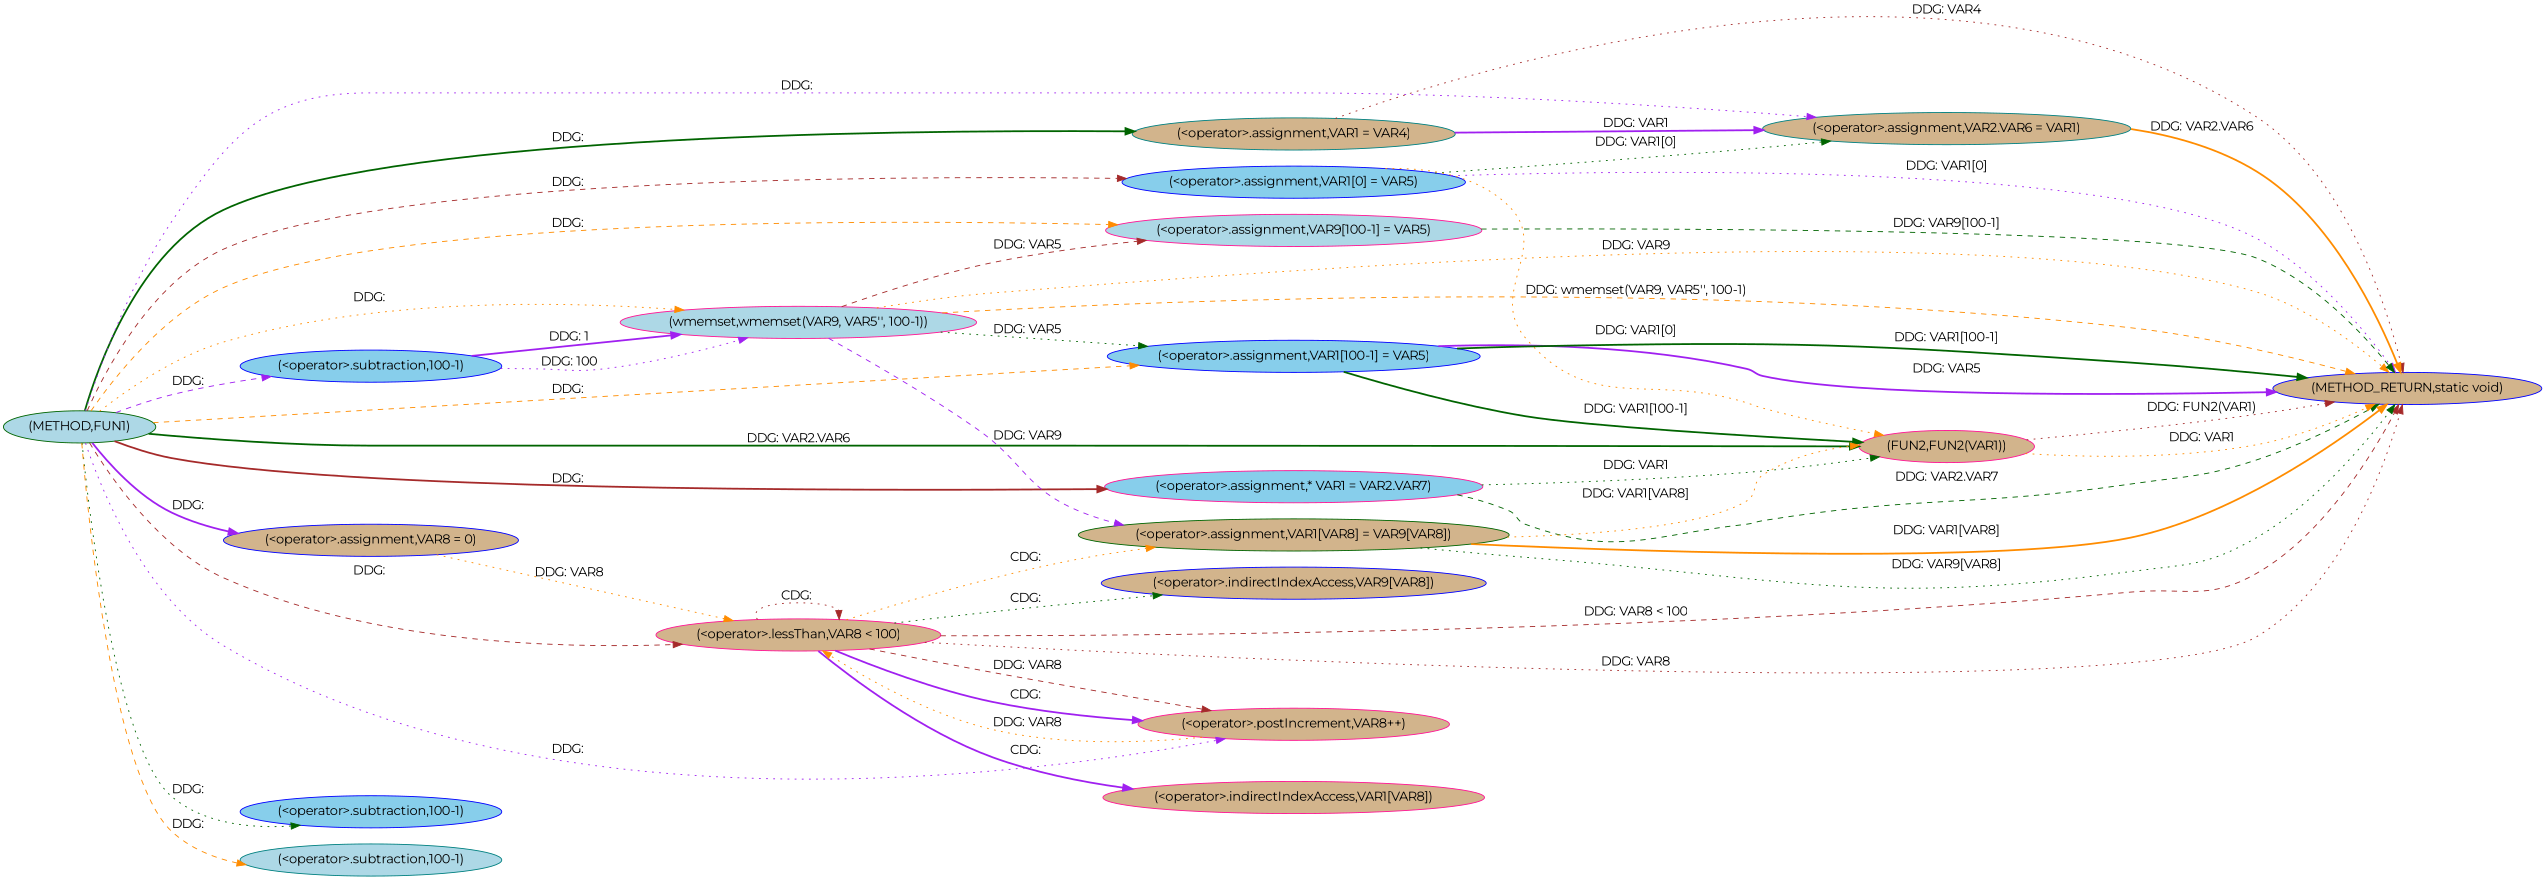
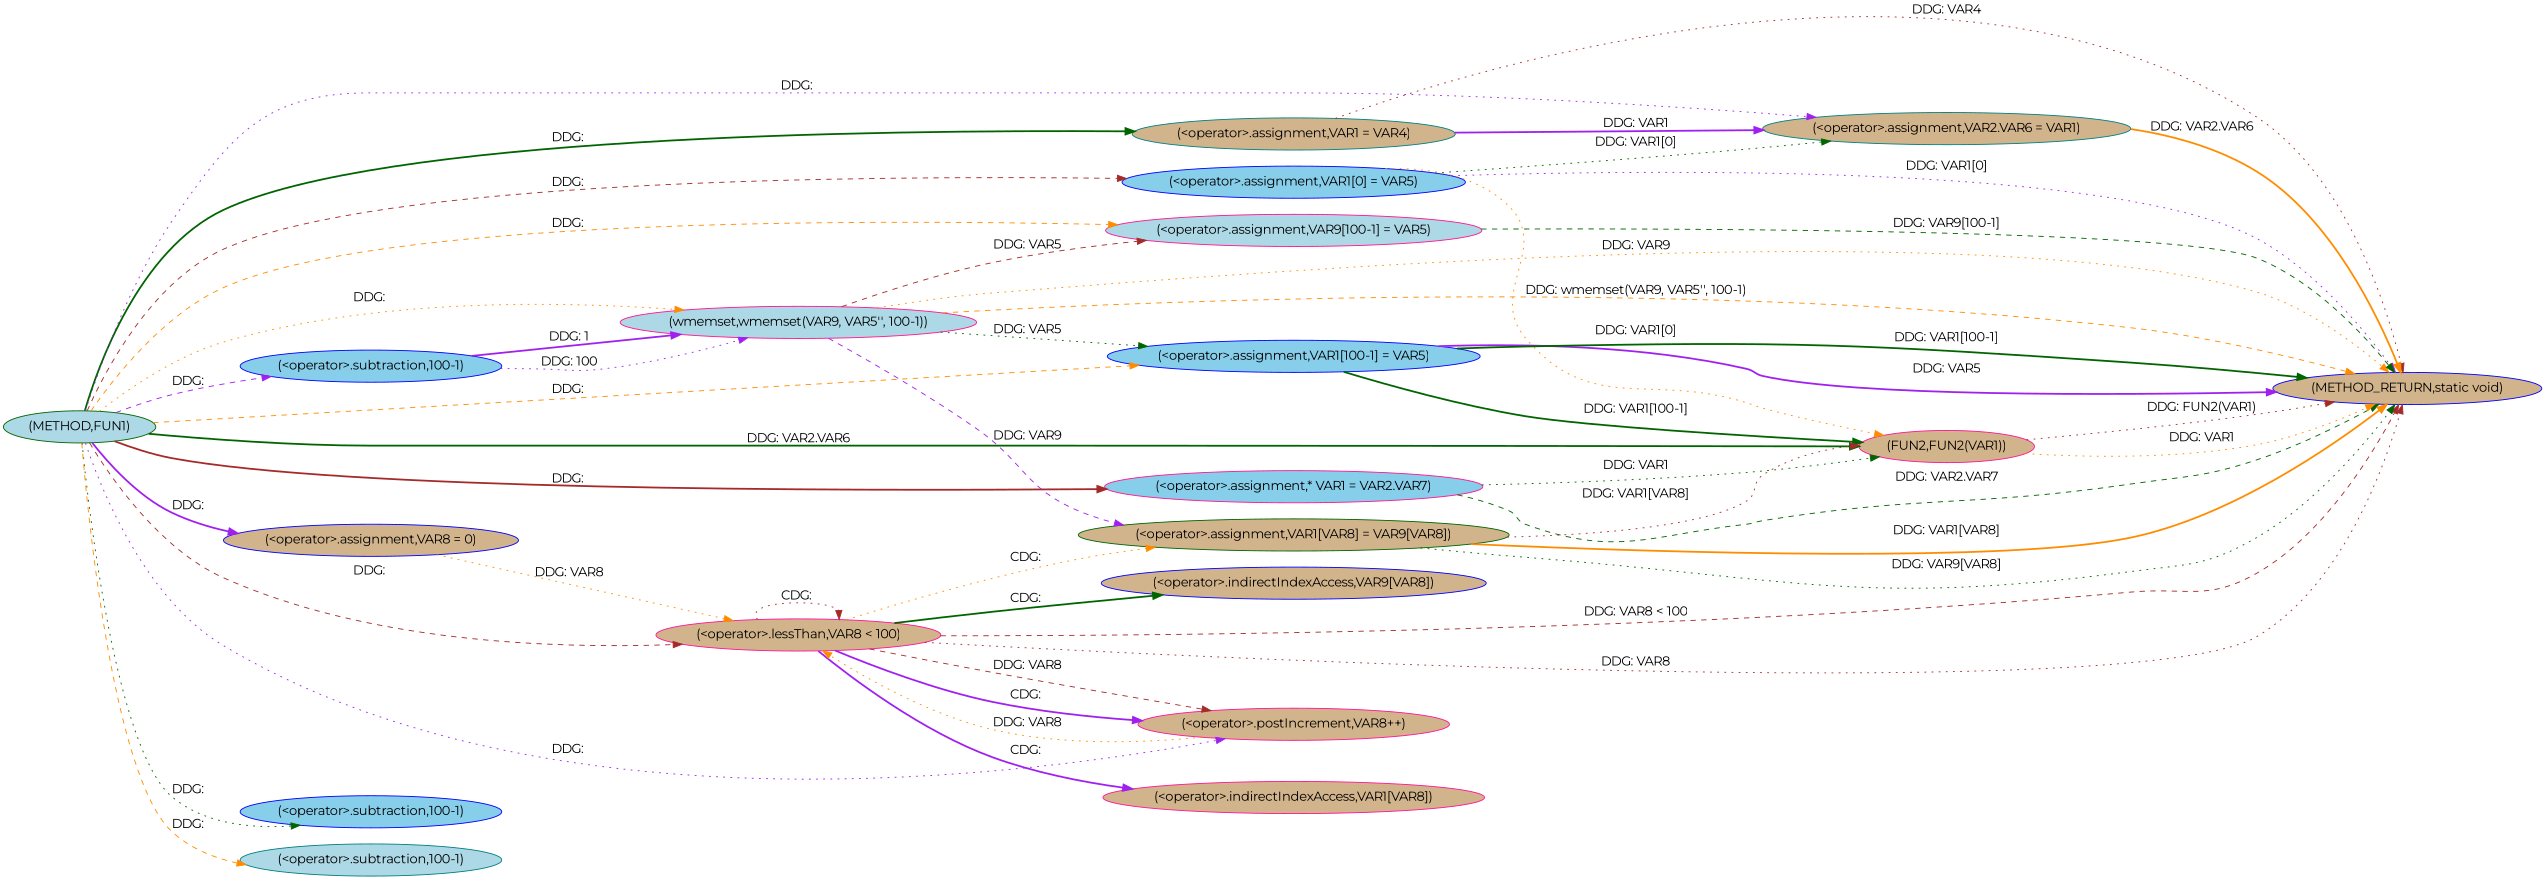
(1690, 520) -> (1690, 520)
(1024, 608) -> (1024, 608)
